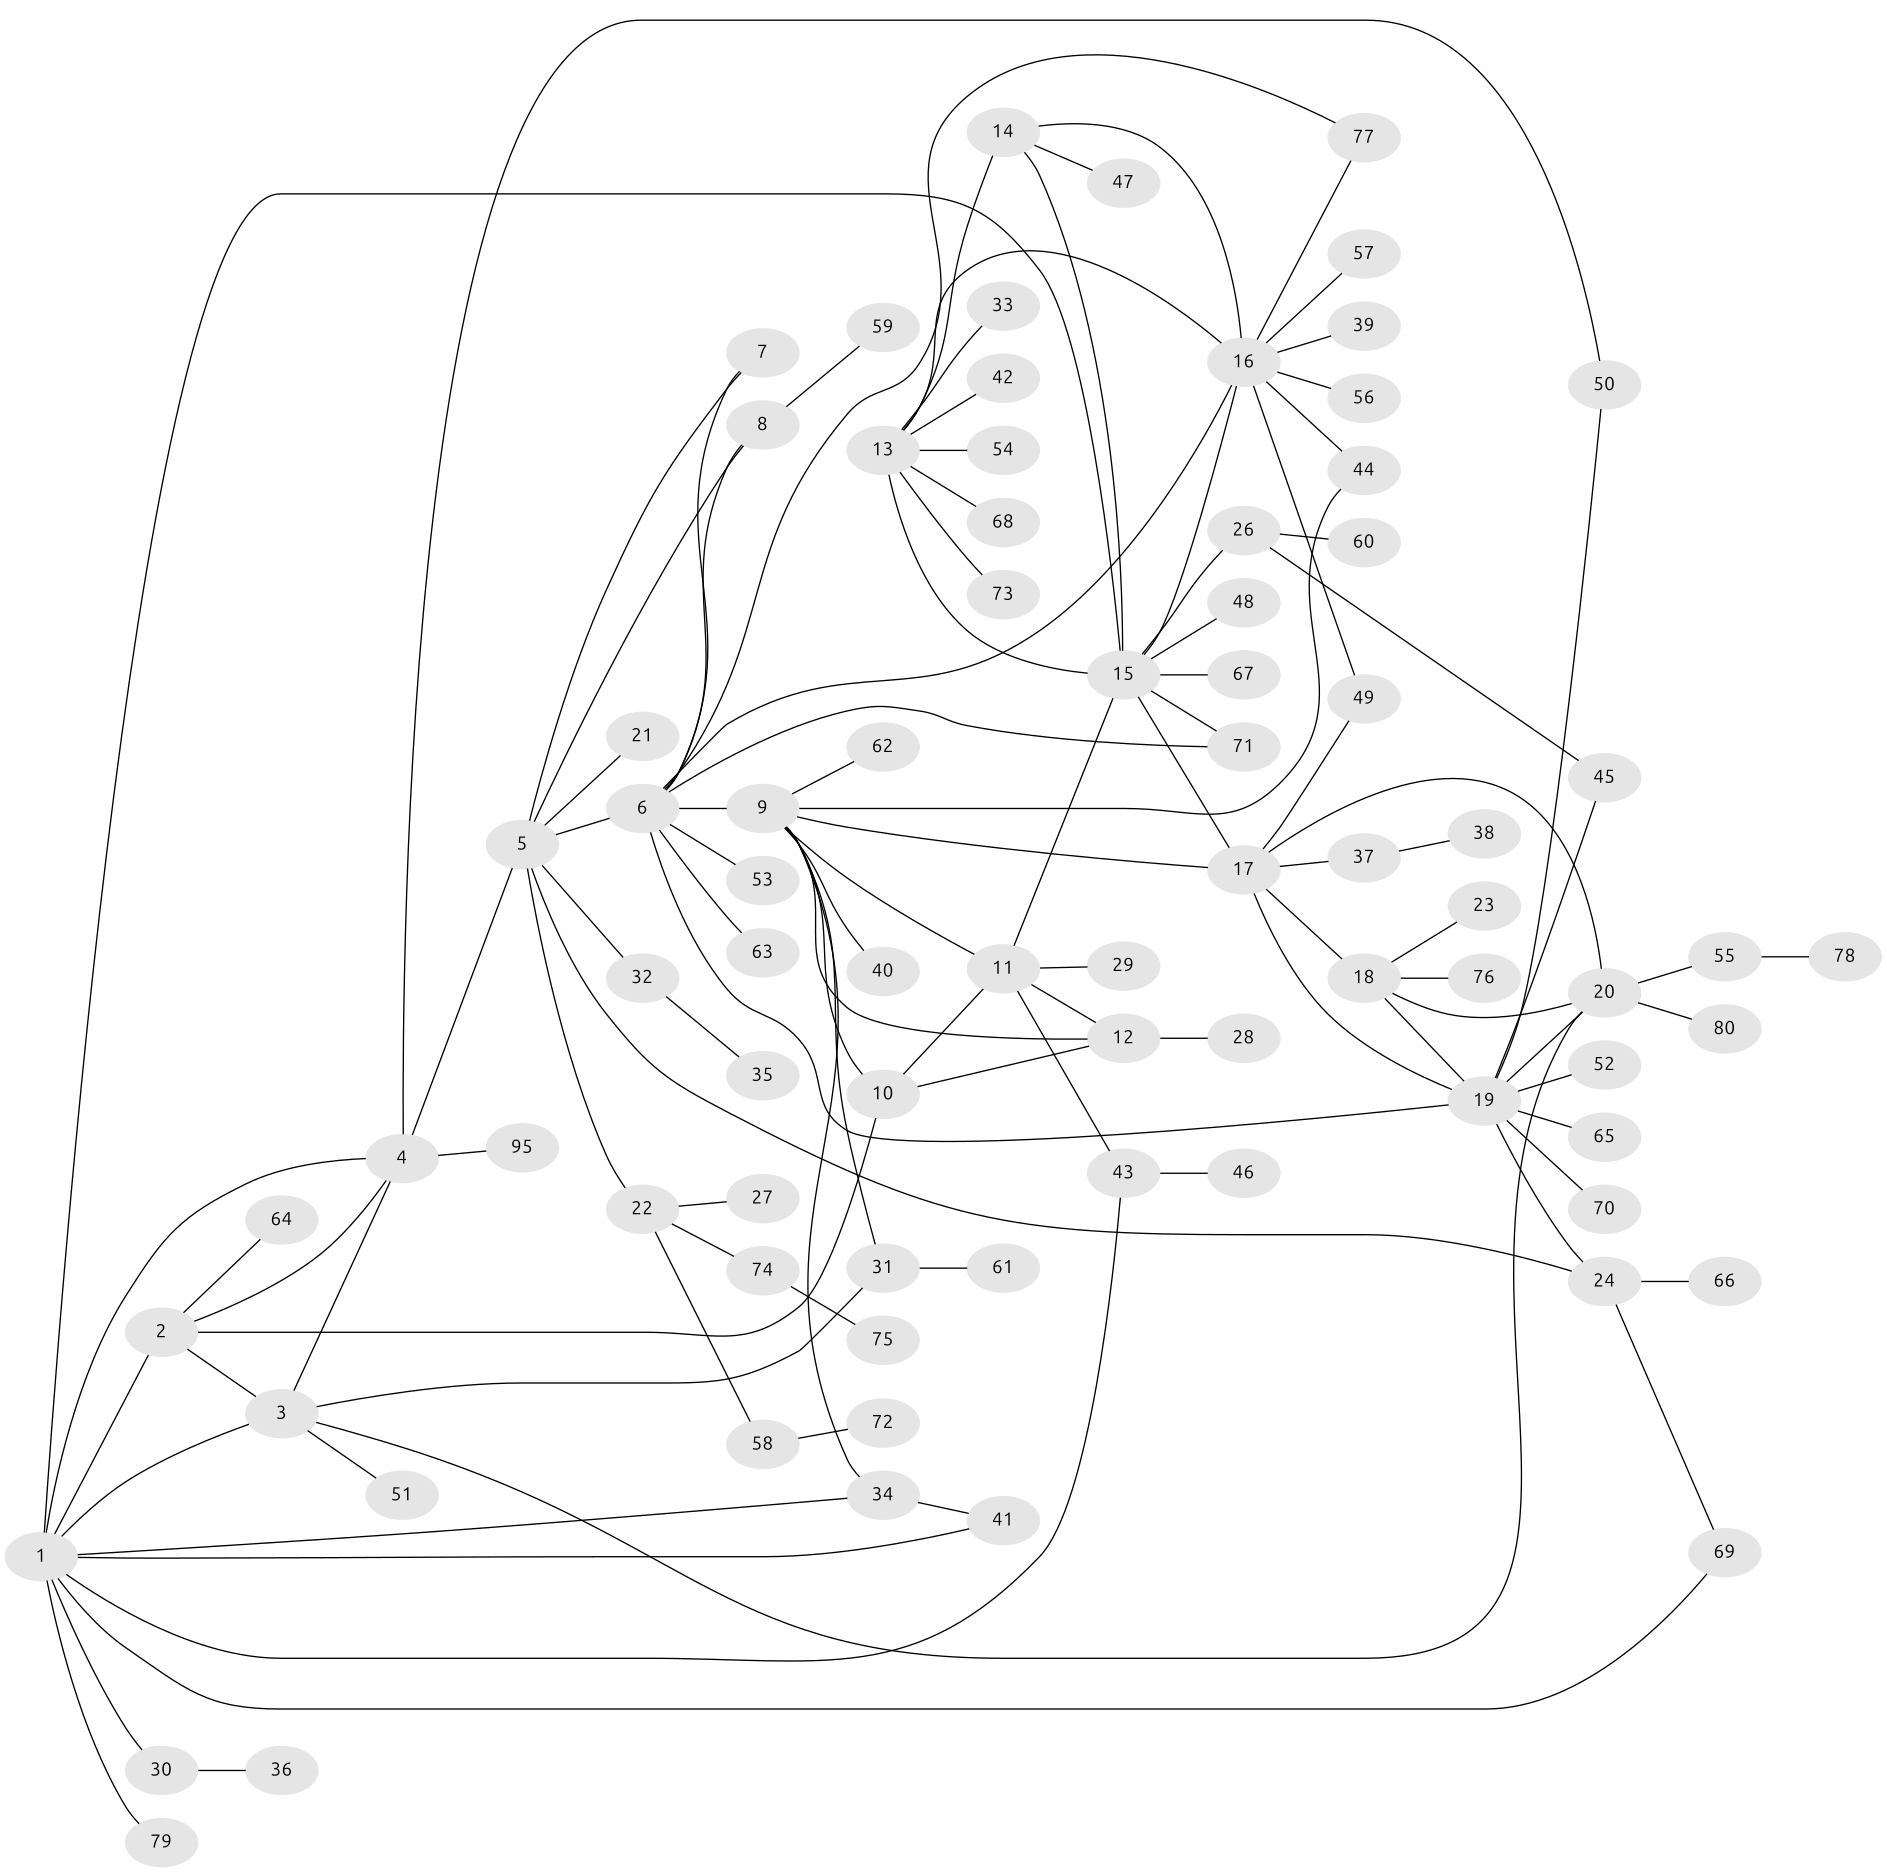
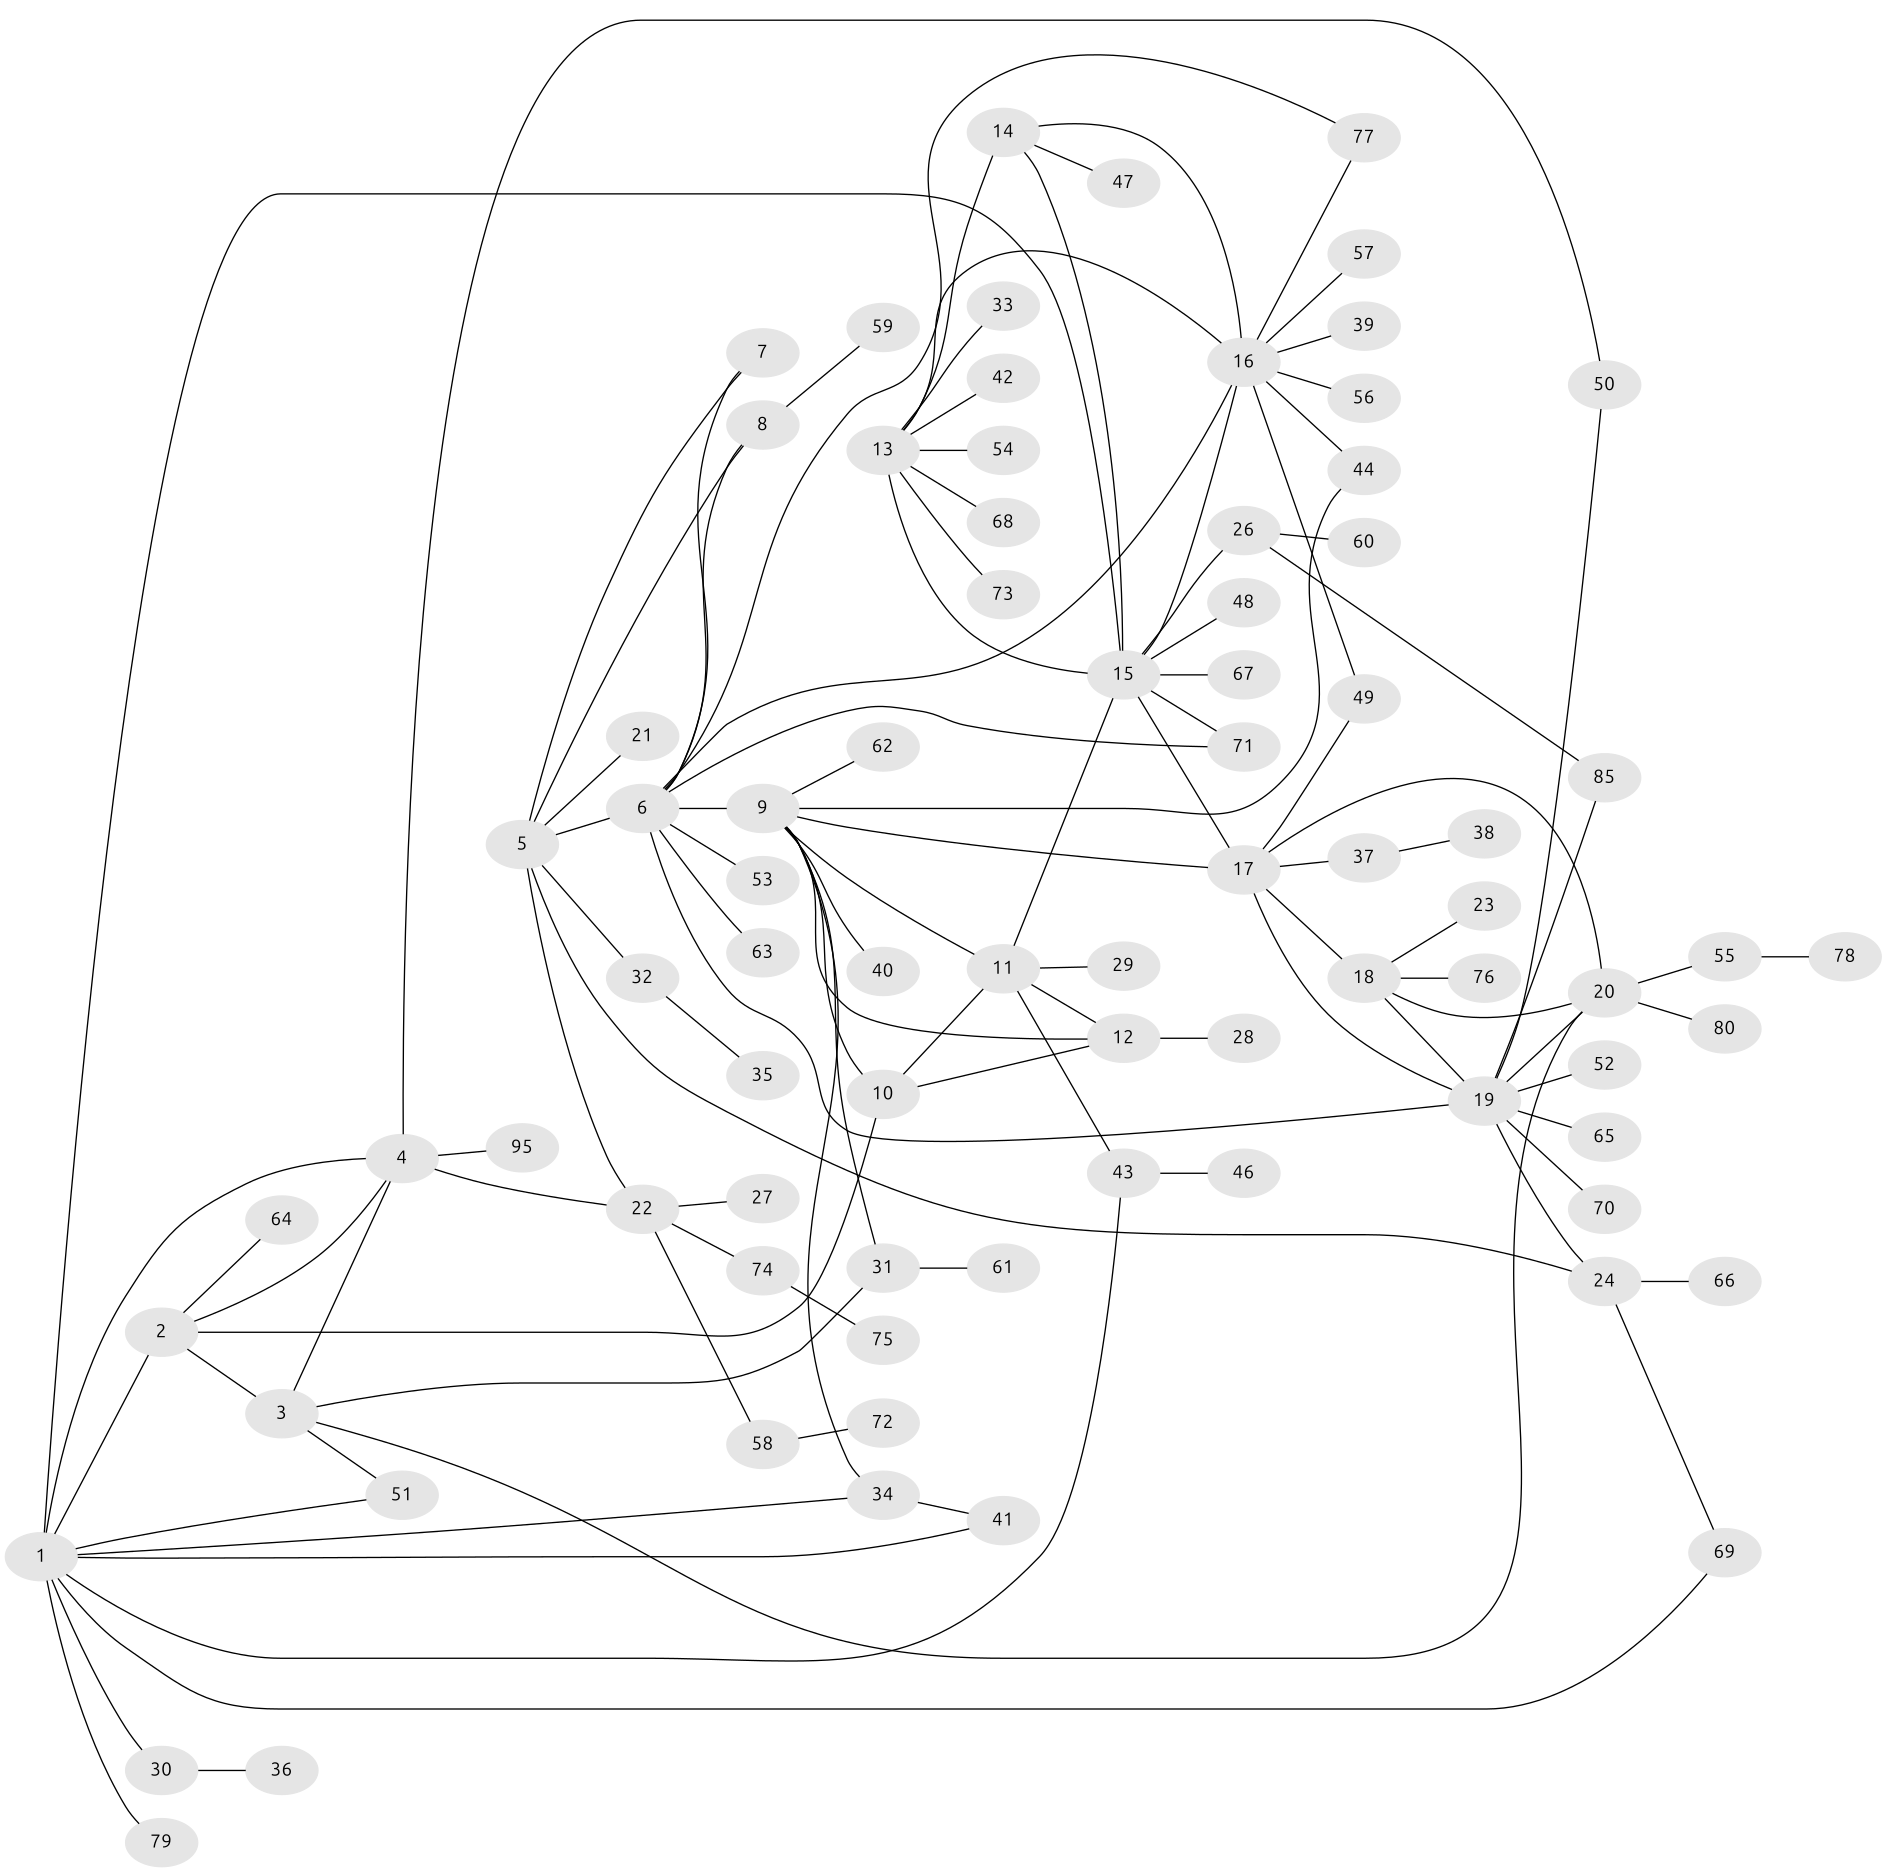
(1605, 778) -> (1605, 778)
(462, 1001) -> (520, 1191)
(148, 1469) -> (221, 1521)
